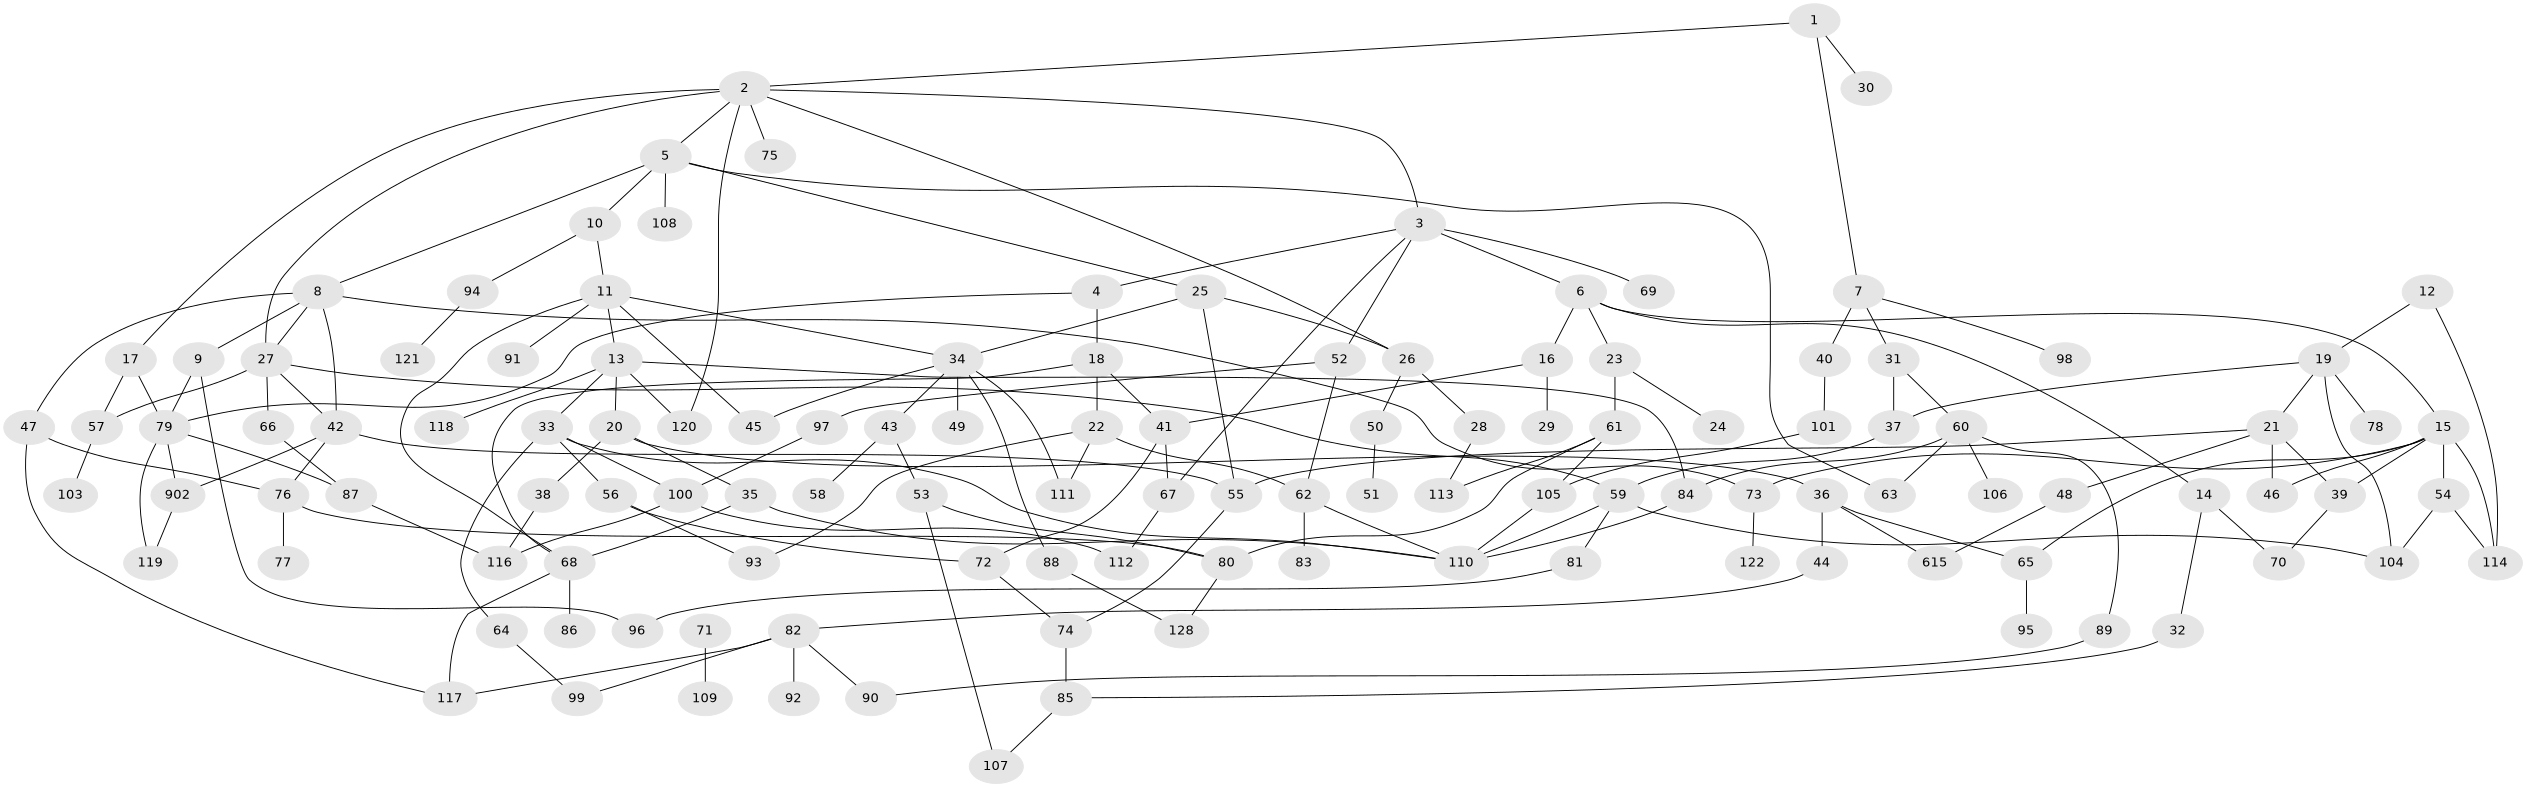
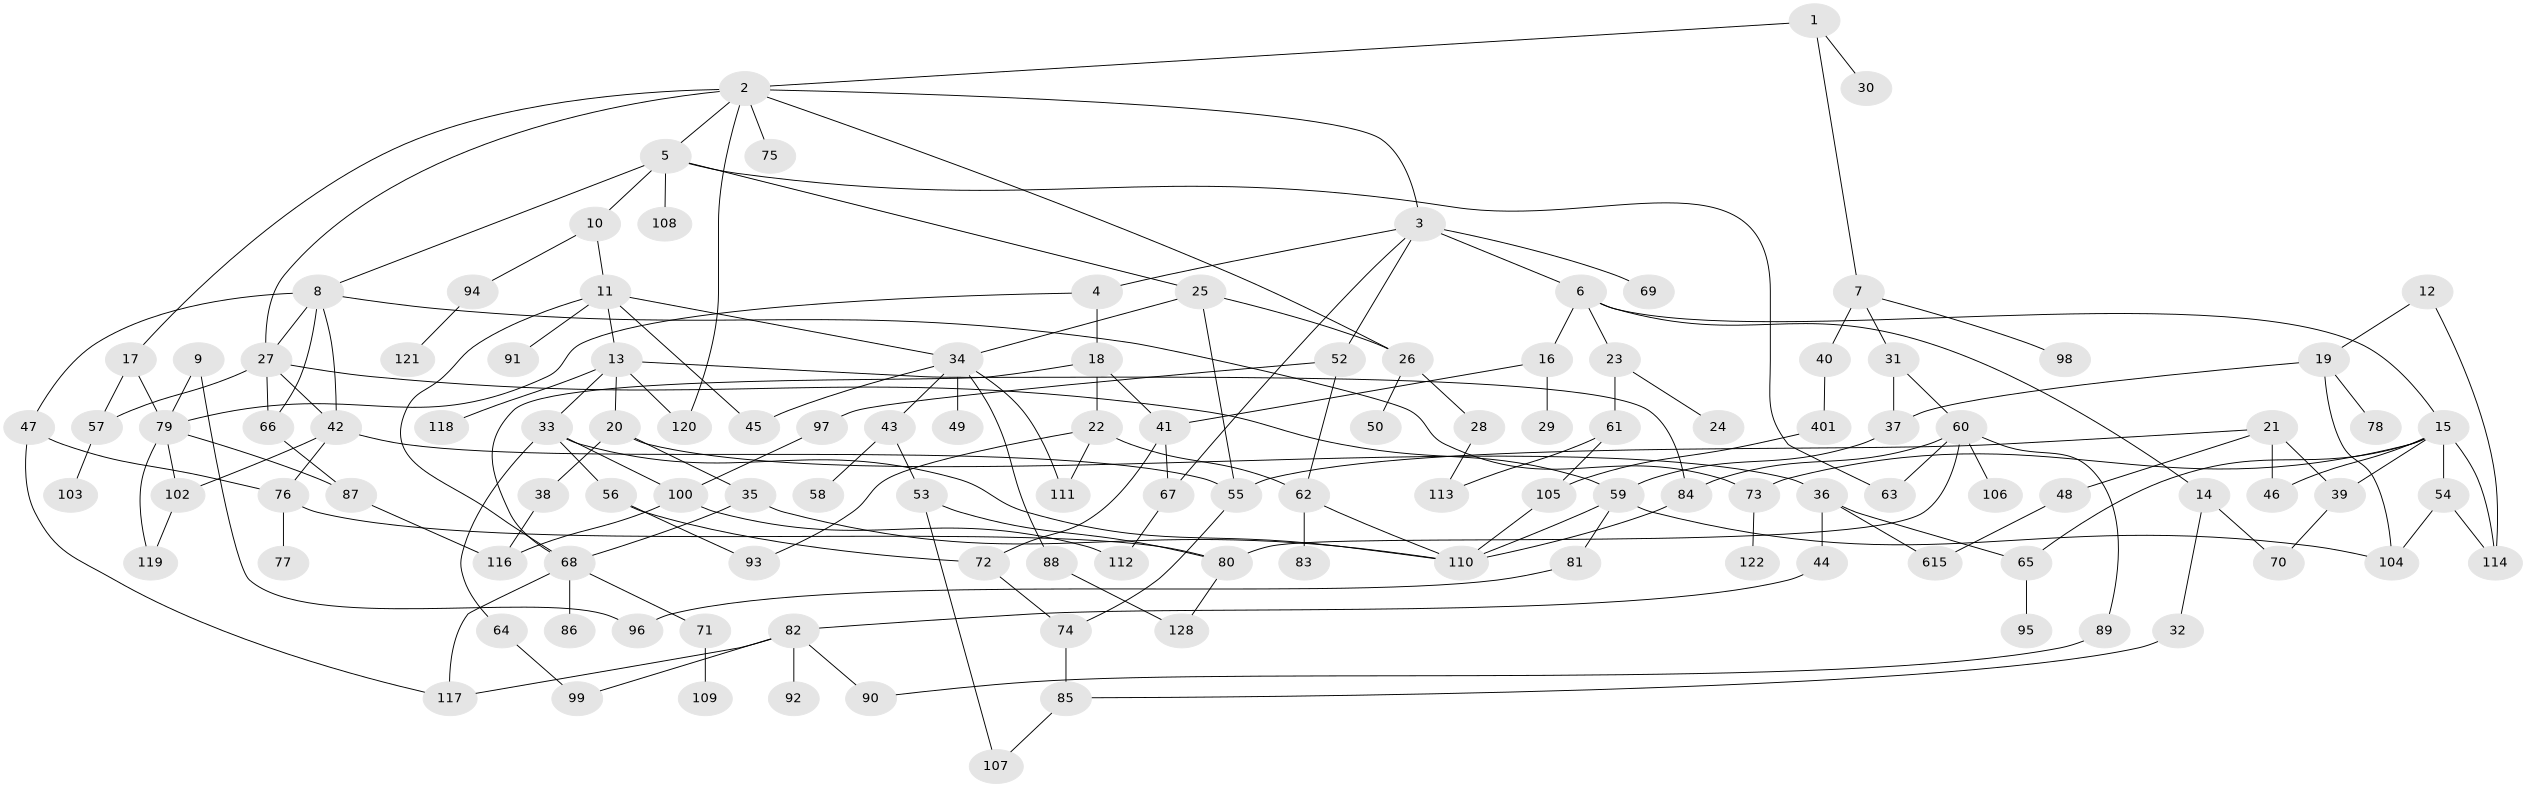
(259, 326) -> (306, 361)
(2298, 394) -> none
(1824, 428) -> (1824, 428)
(178, 495) -> (178, 495)
(1372, 495) -> none
(1434, 529) -> (1626, 539)
none -> (637, 597)
